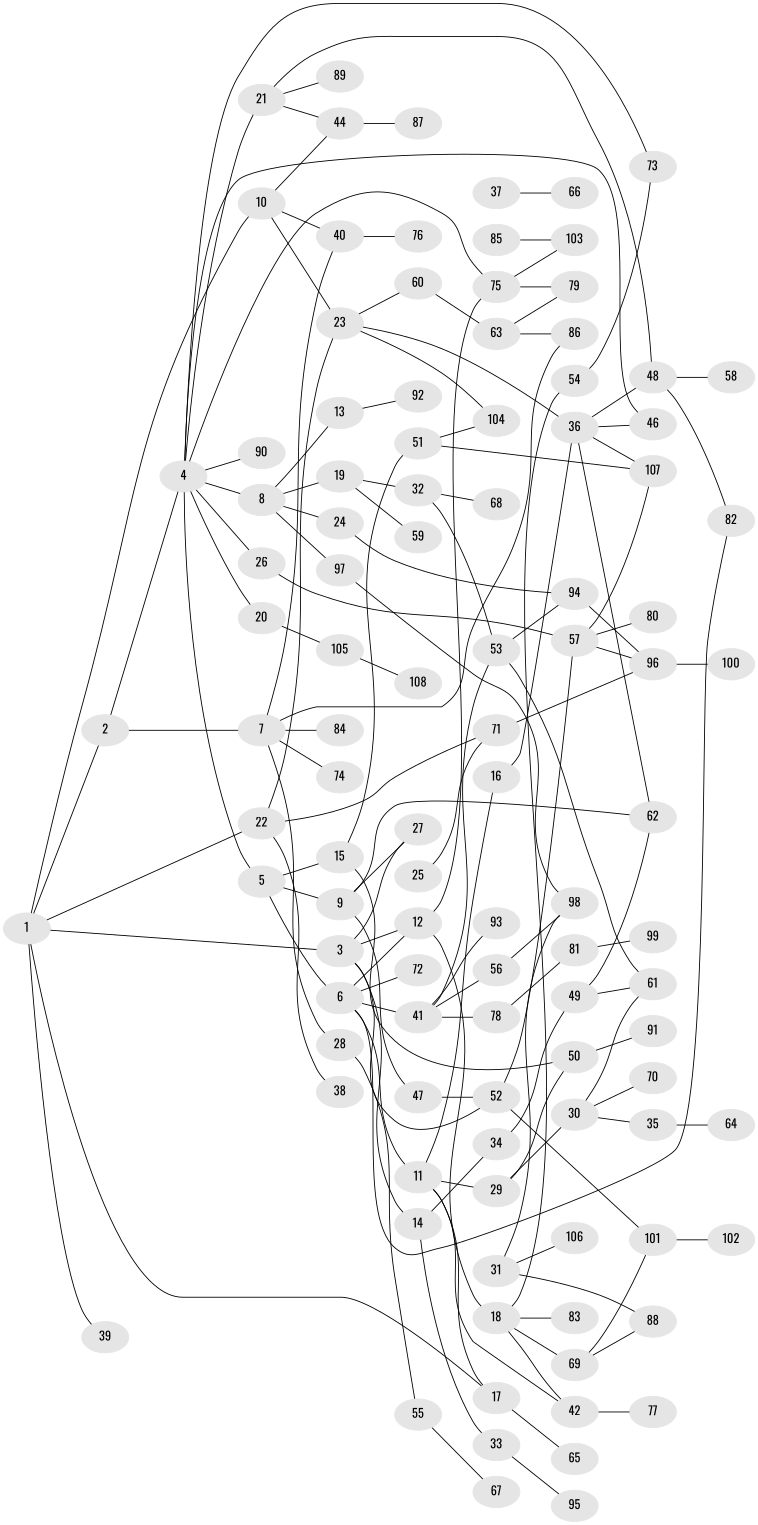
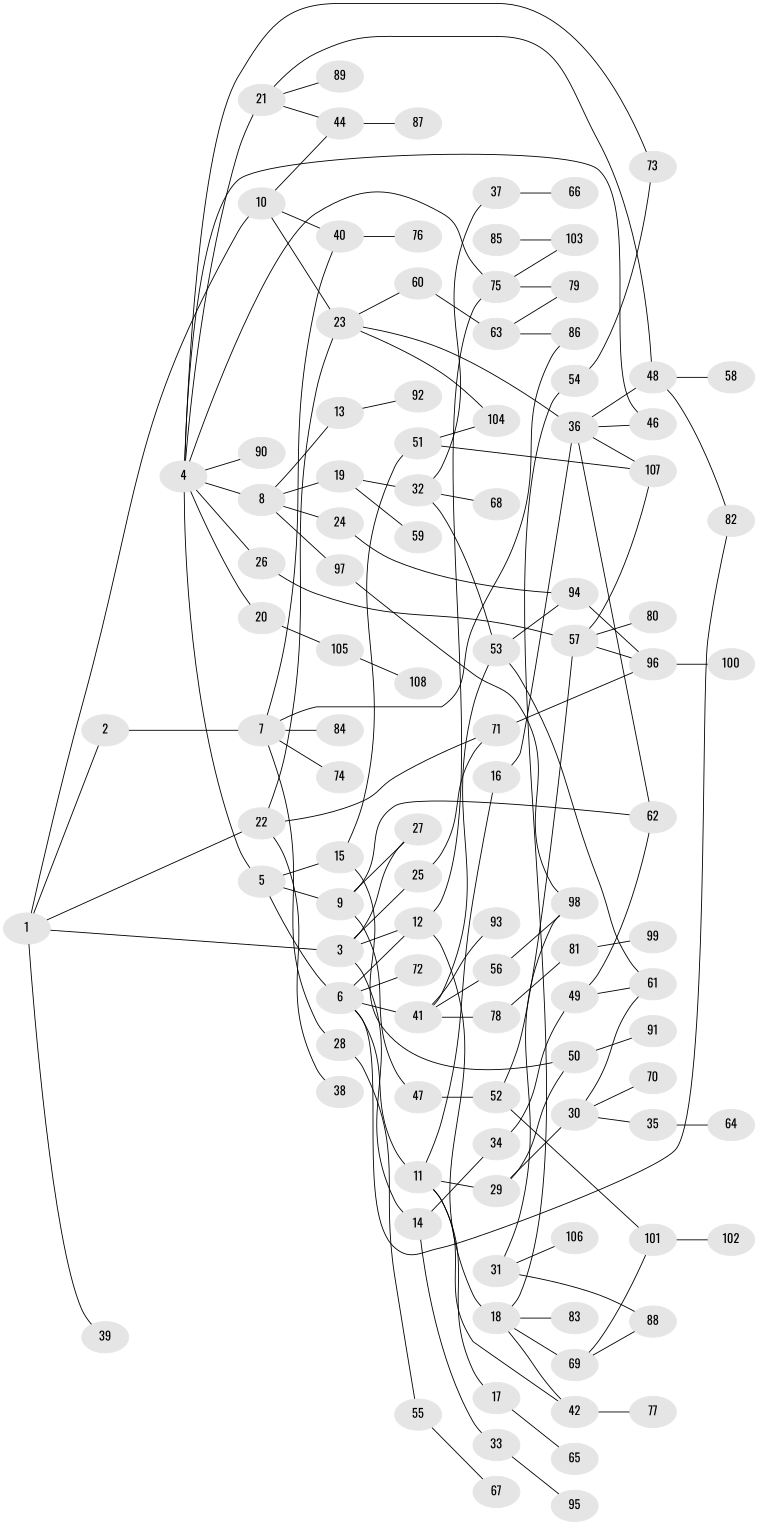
none -> (457, 342)
(144, 603) -> none
(390, 1116) -> (379, 914)
(151, 1281) -> none
